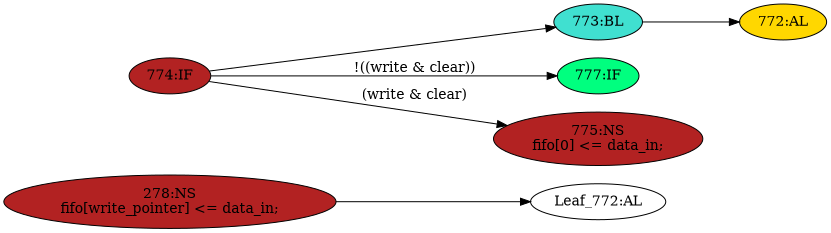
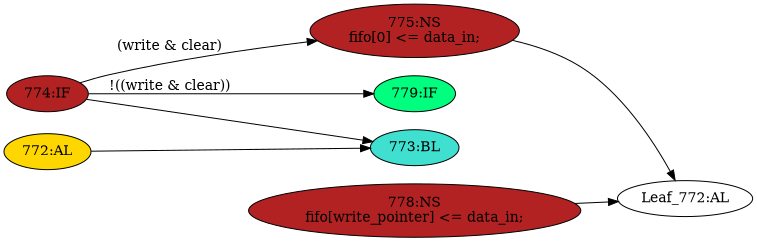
(686, 22) -> (226, 150)
(598, 76) -> (415, 94)
none -> (607, 87)
(170, 202) -> (415, 211)
